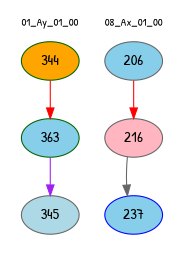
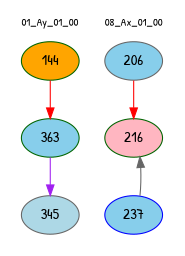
(50, 61) -> (50, 61)
(134, 138) -> (134, 138)
(127, 171) -> (141, 182)
